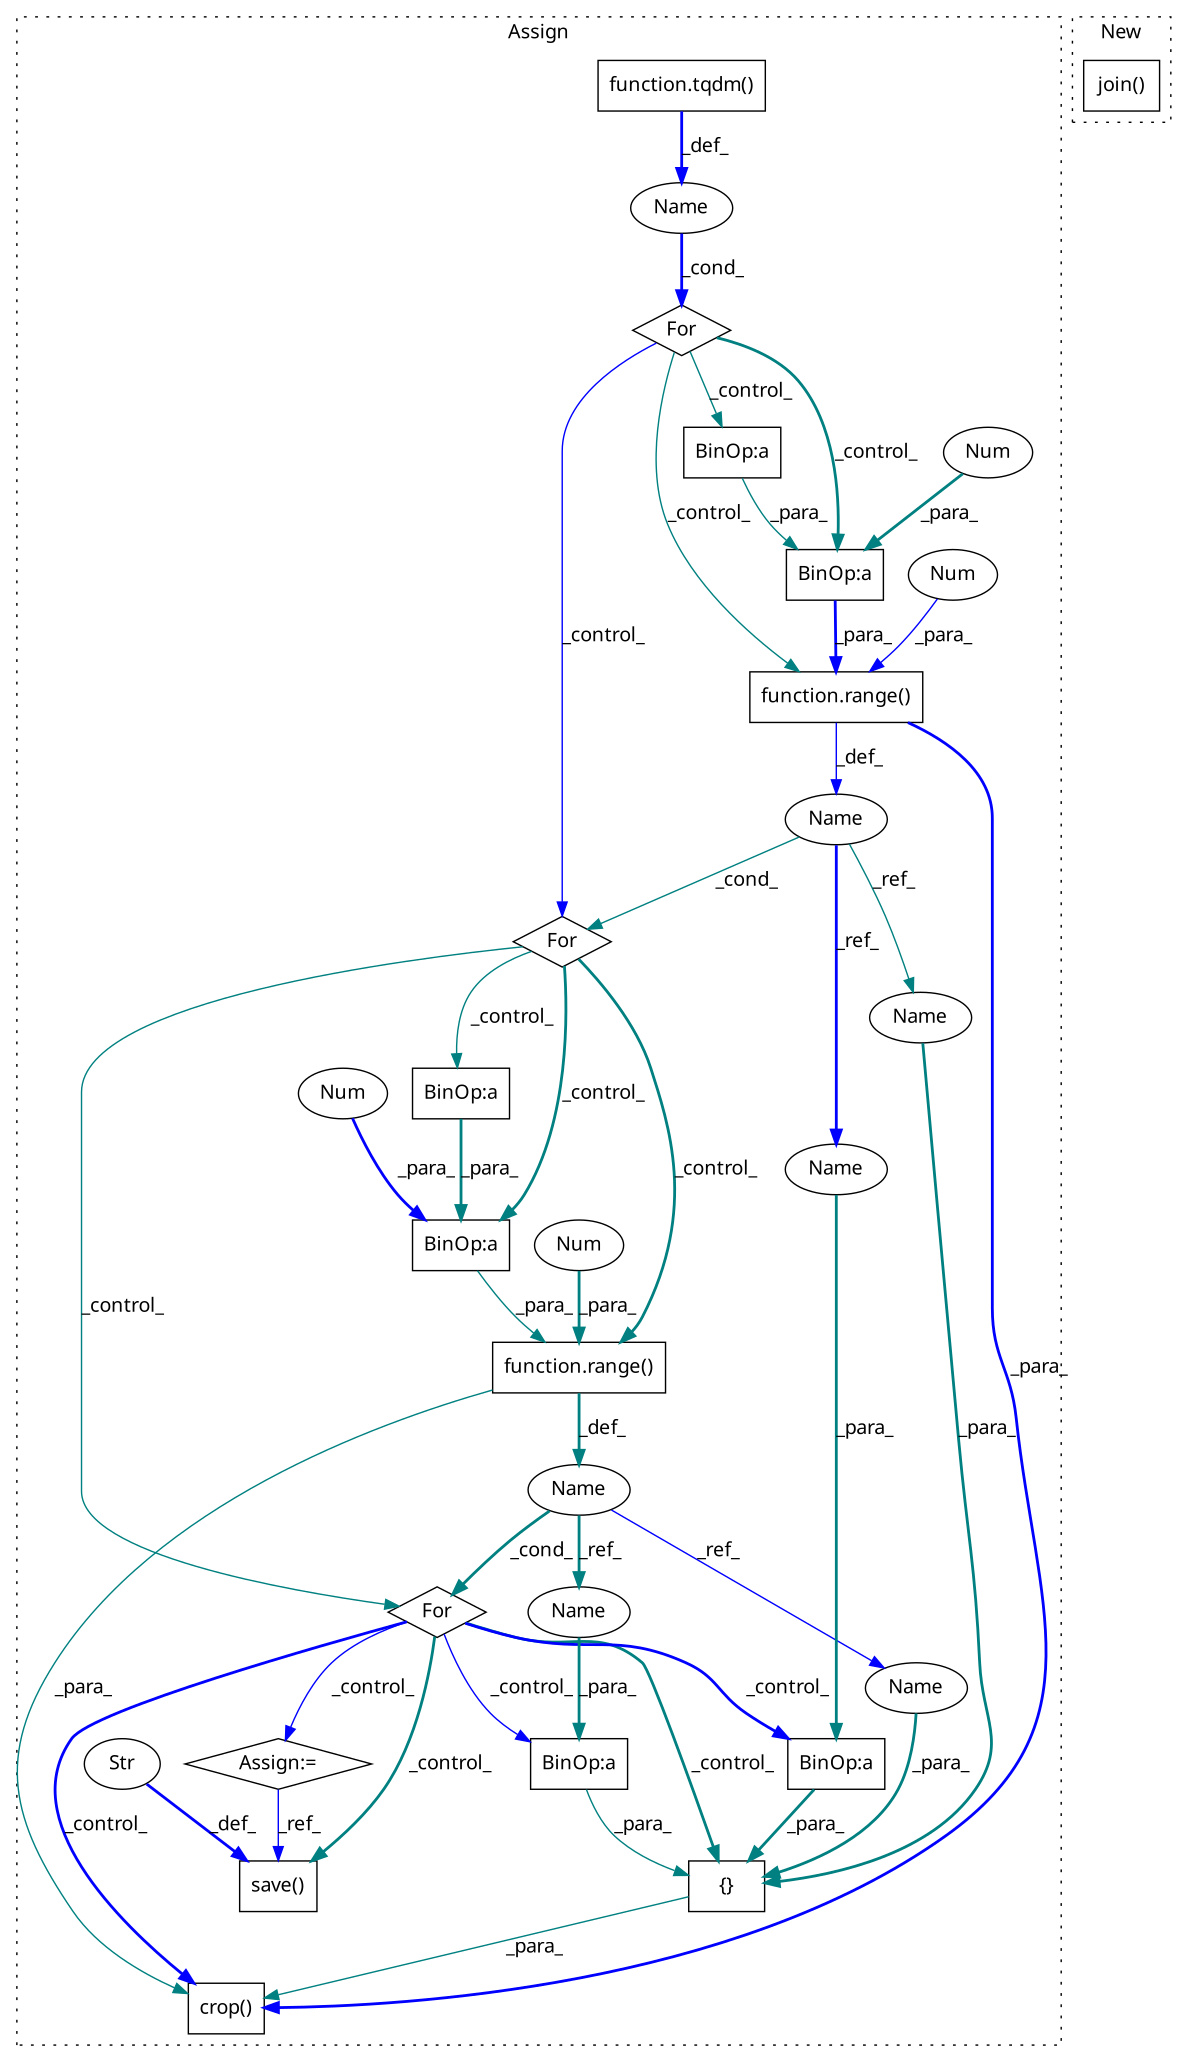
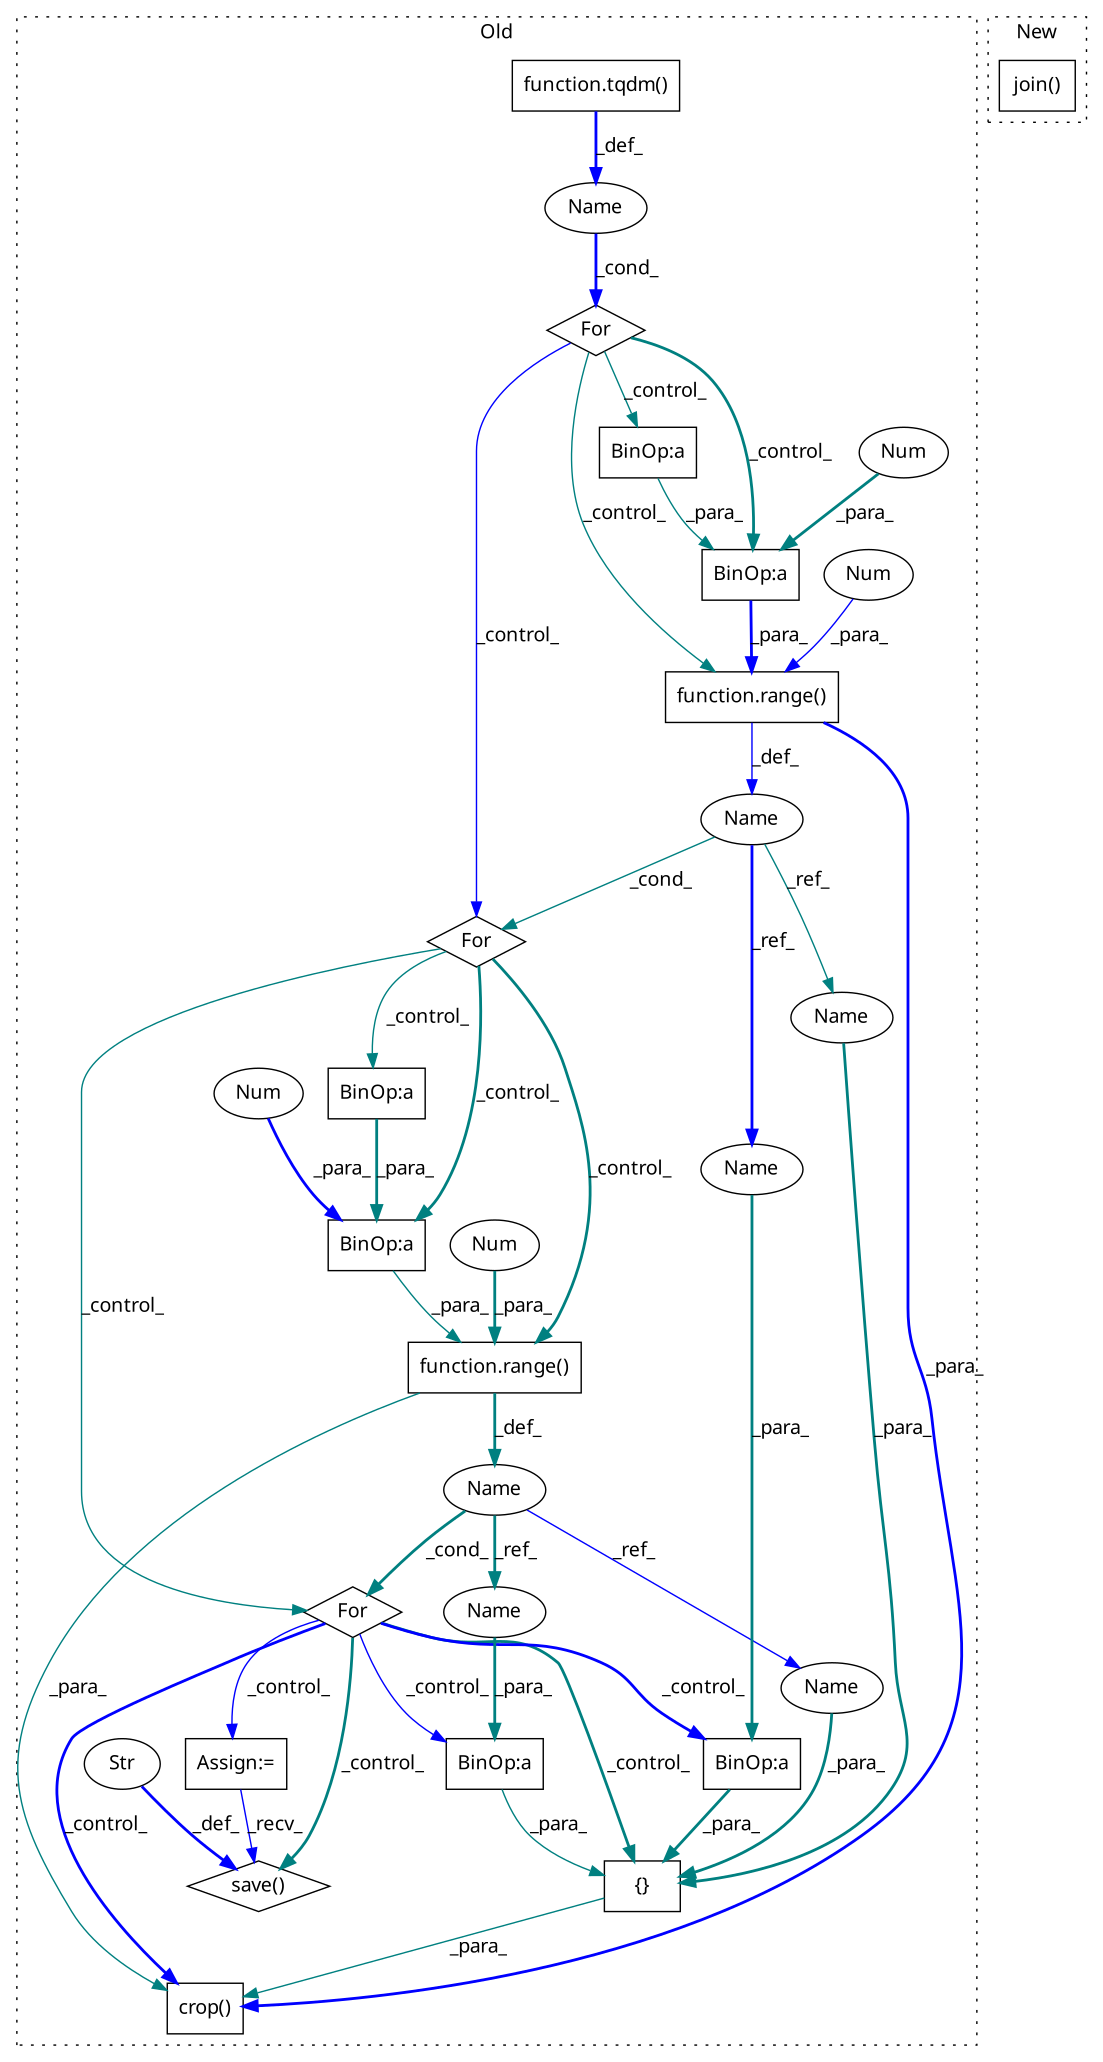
(539, 33) -> (497, 33)
(278, 1764) -> (236, 1764)
(300, 1825) -> (275, 1825)
(278, 1886) -> (259, 1886)
